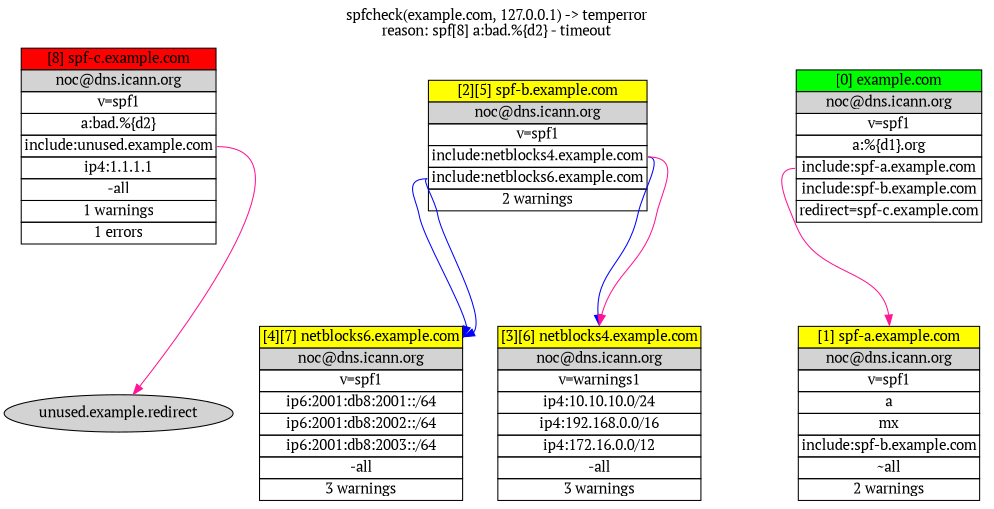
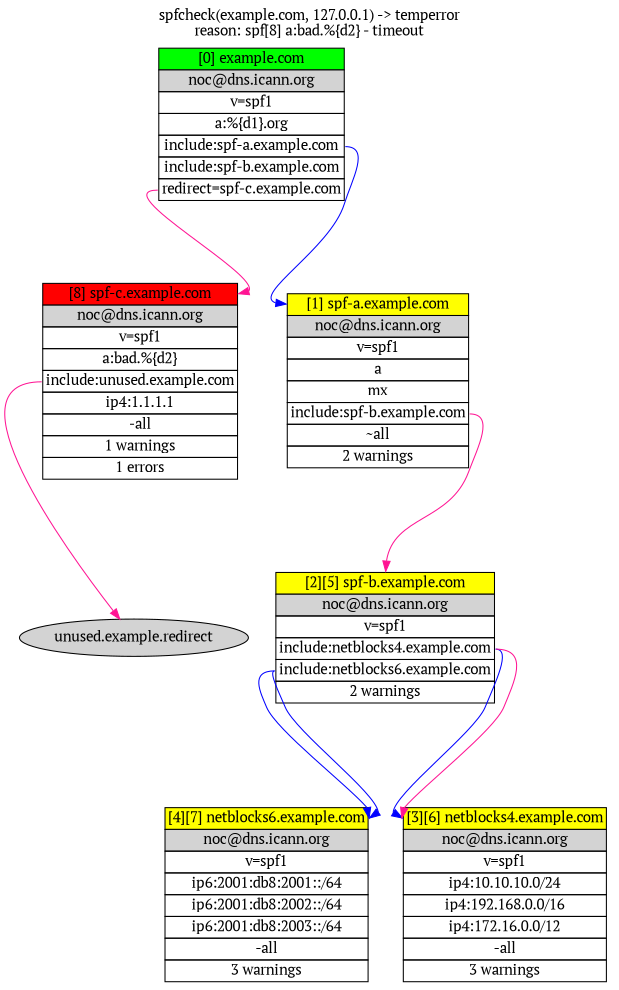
none -> (194, 239)
(815, 252) -> (330, 230)
(599, 380) -> (505, 862)
none -> (454, 495)
